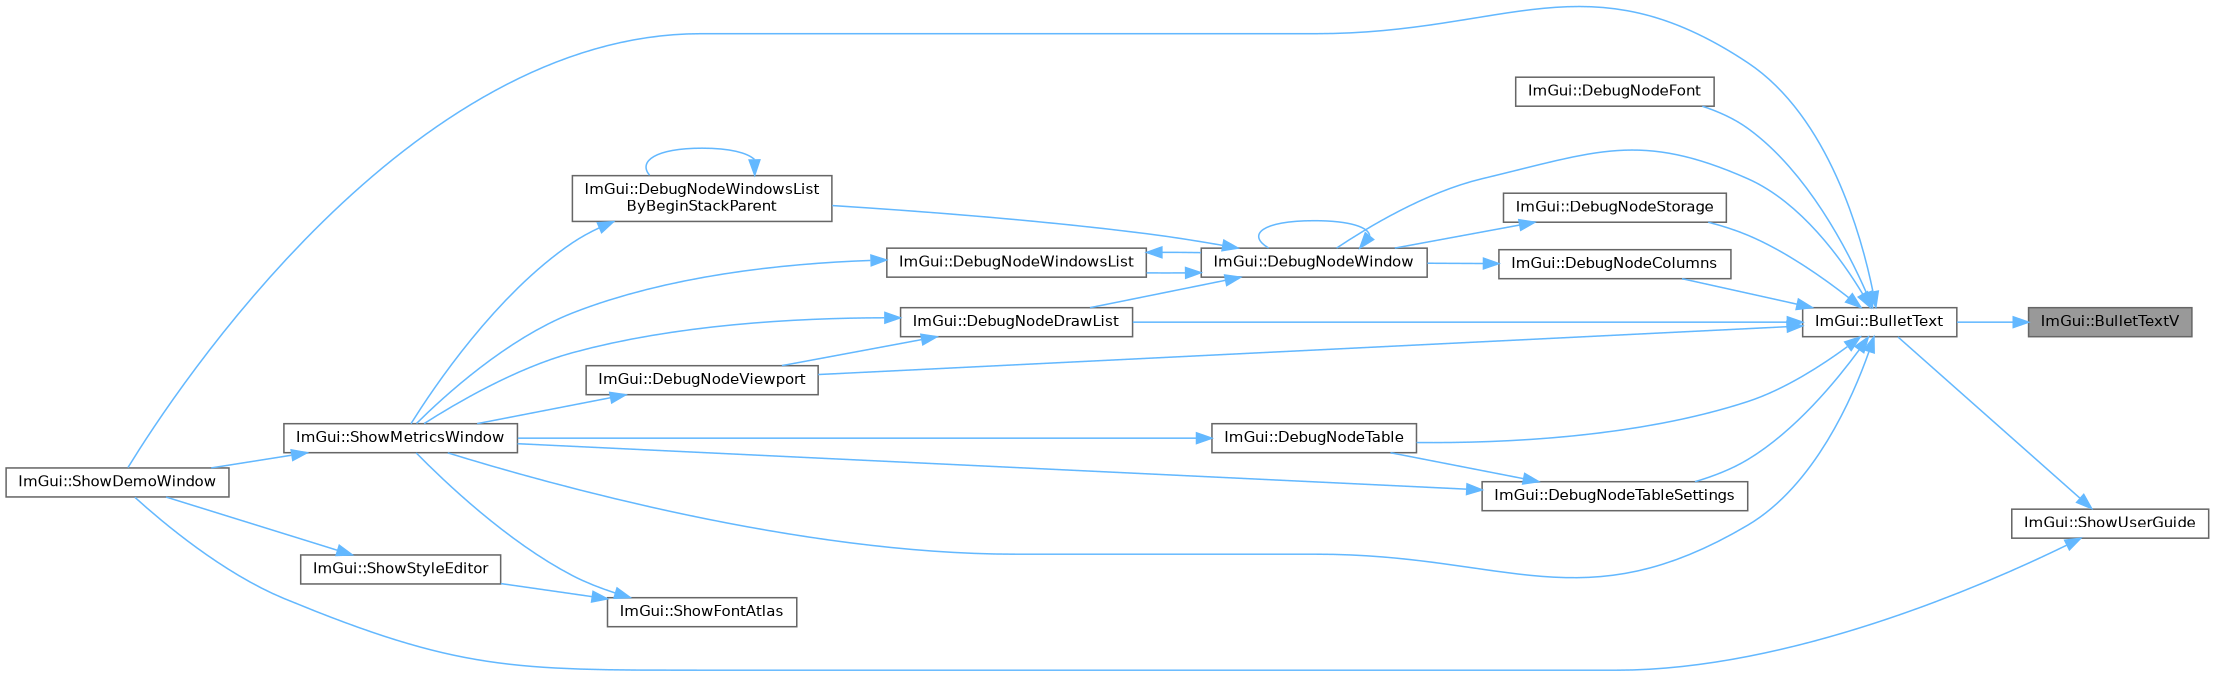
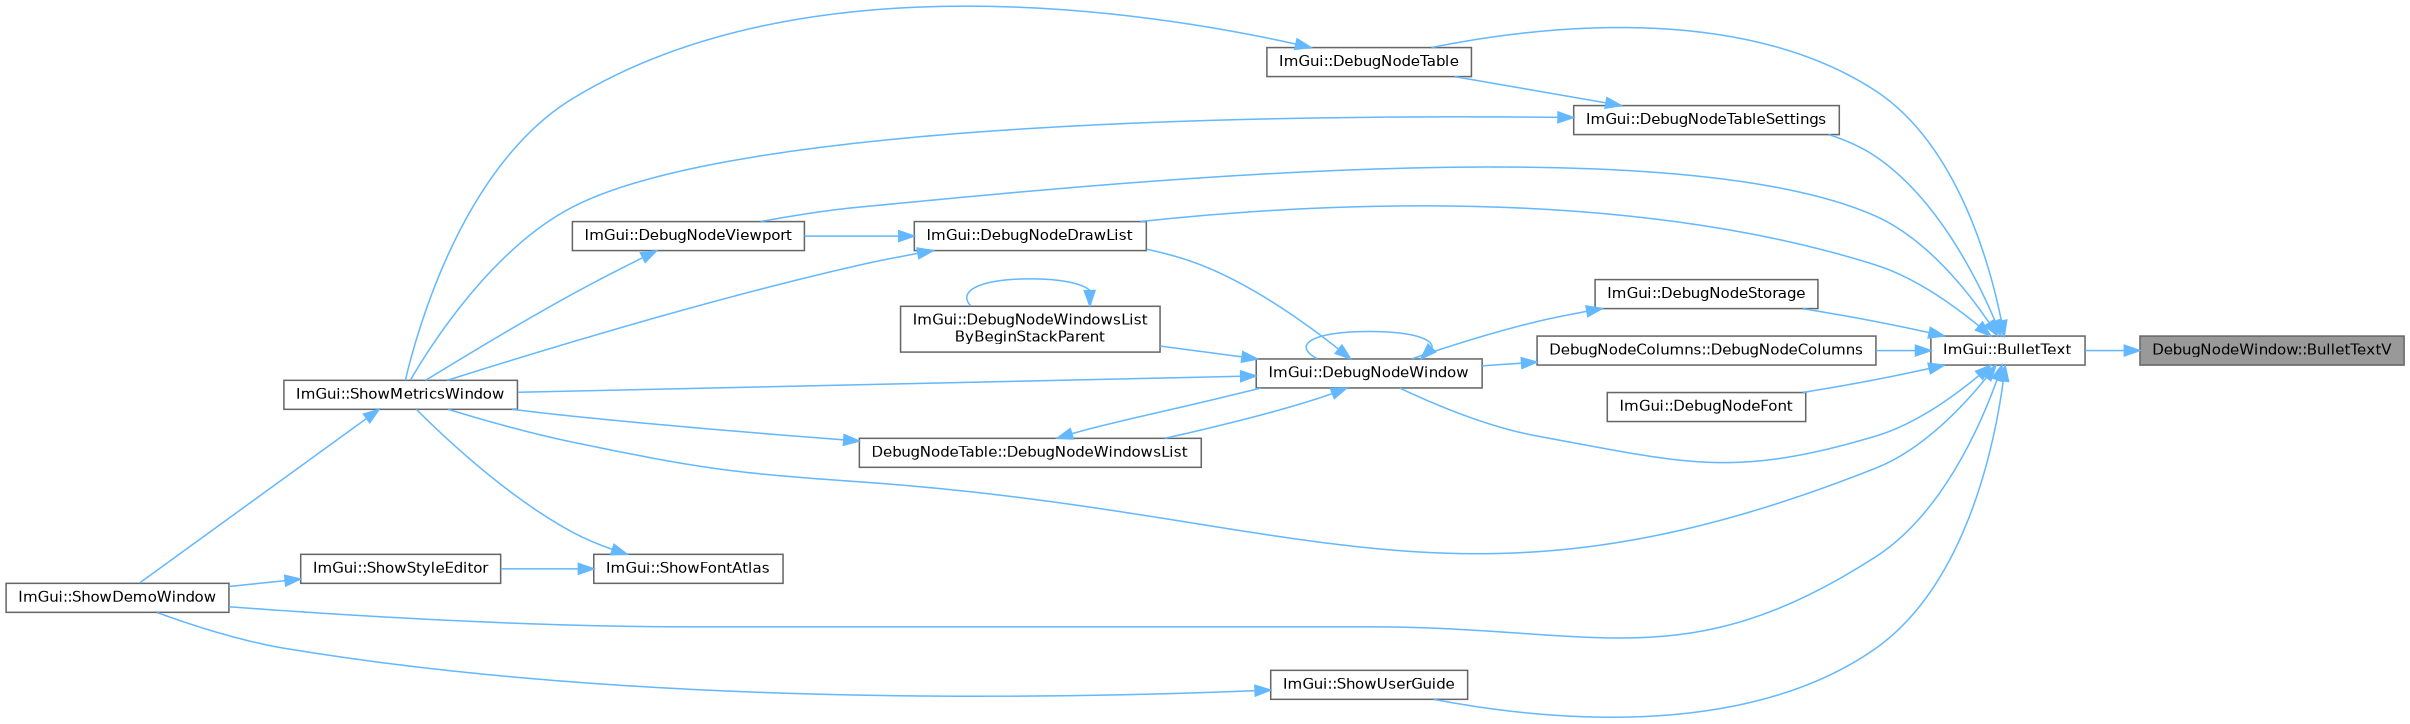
(1017, 263) -> (1030, 453)
(1615, 264) -> (1707, 351)
(493, 314) -> (879, 384)
(2110, 322) -> (2272, 351)
(1989, 418) -> (1808, 683)
